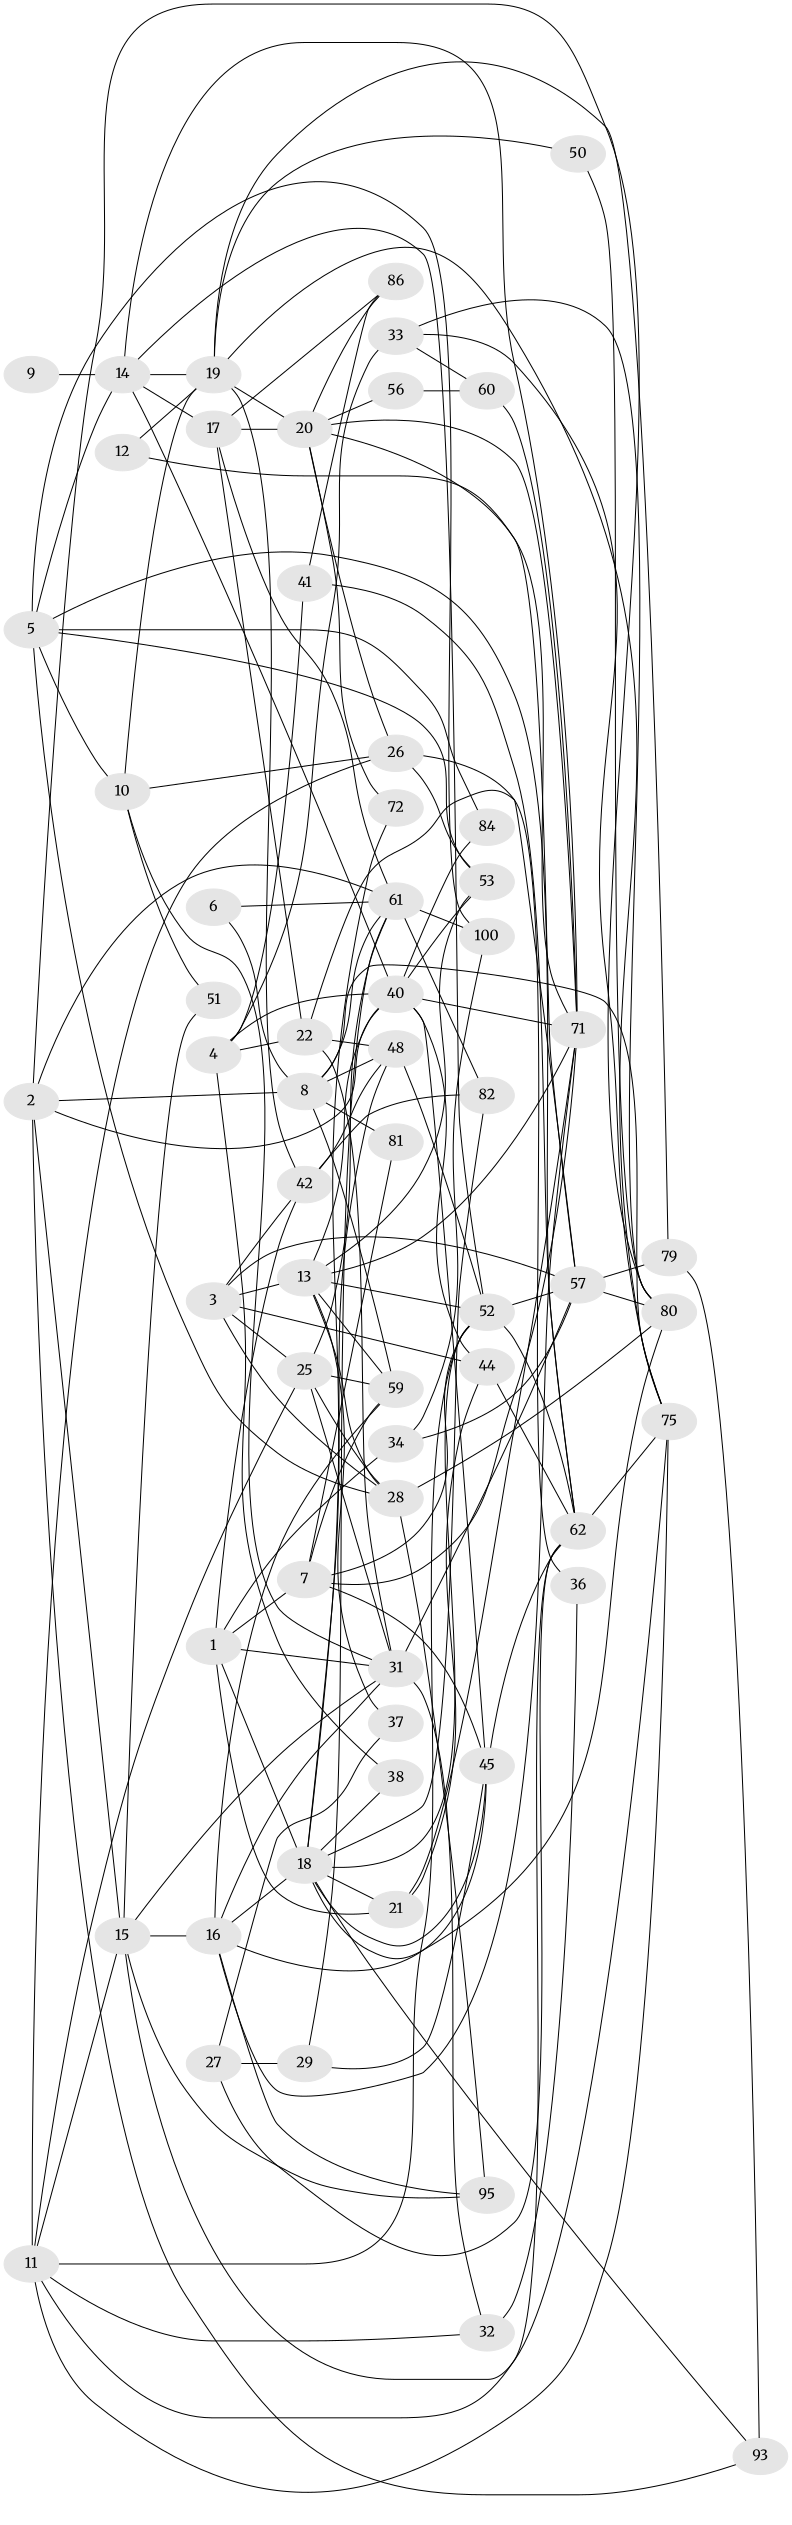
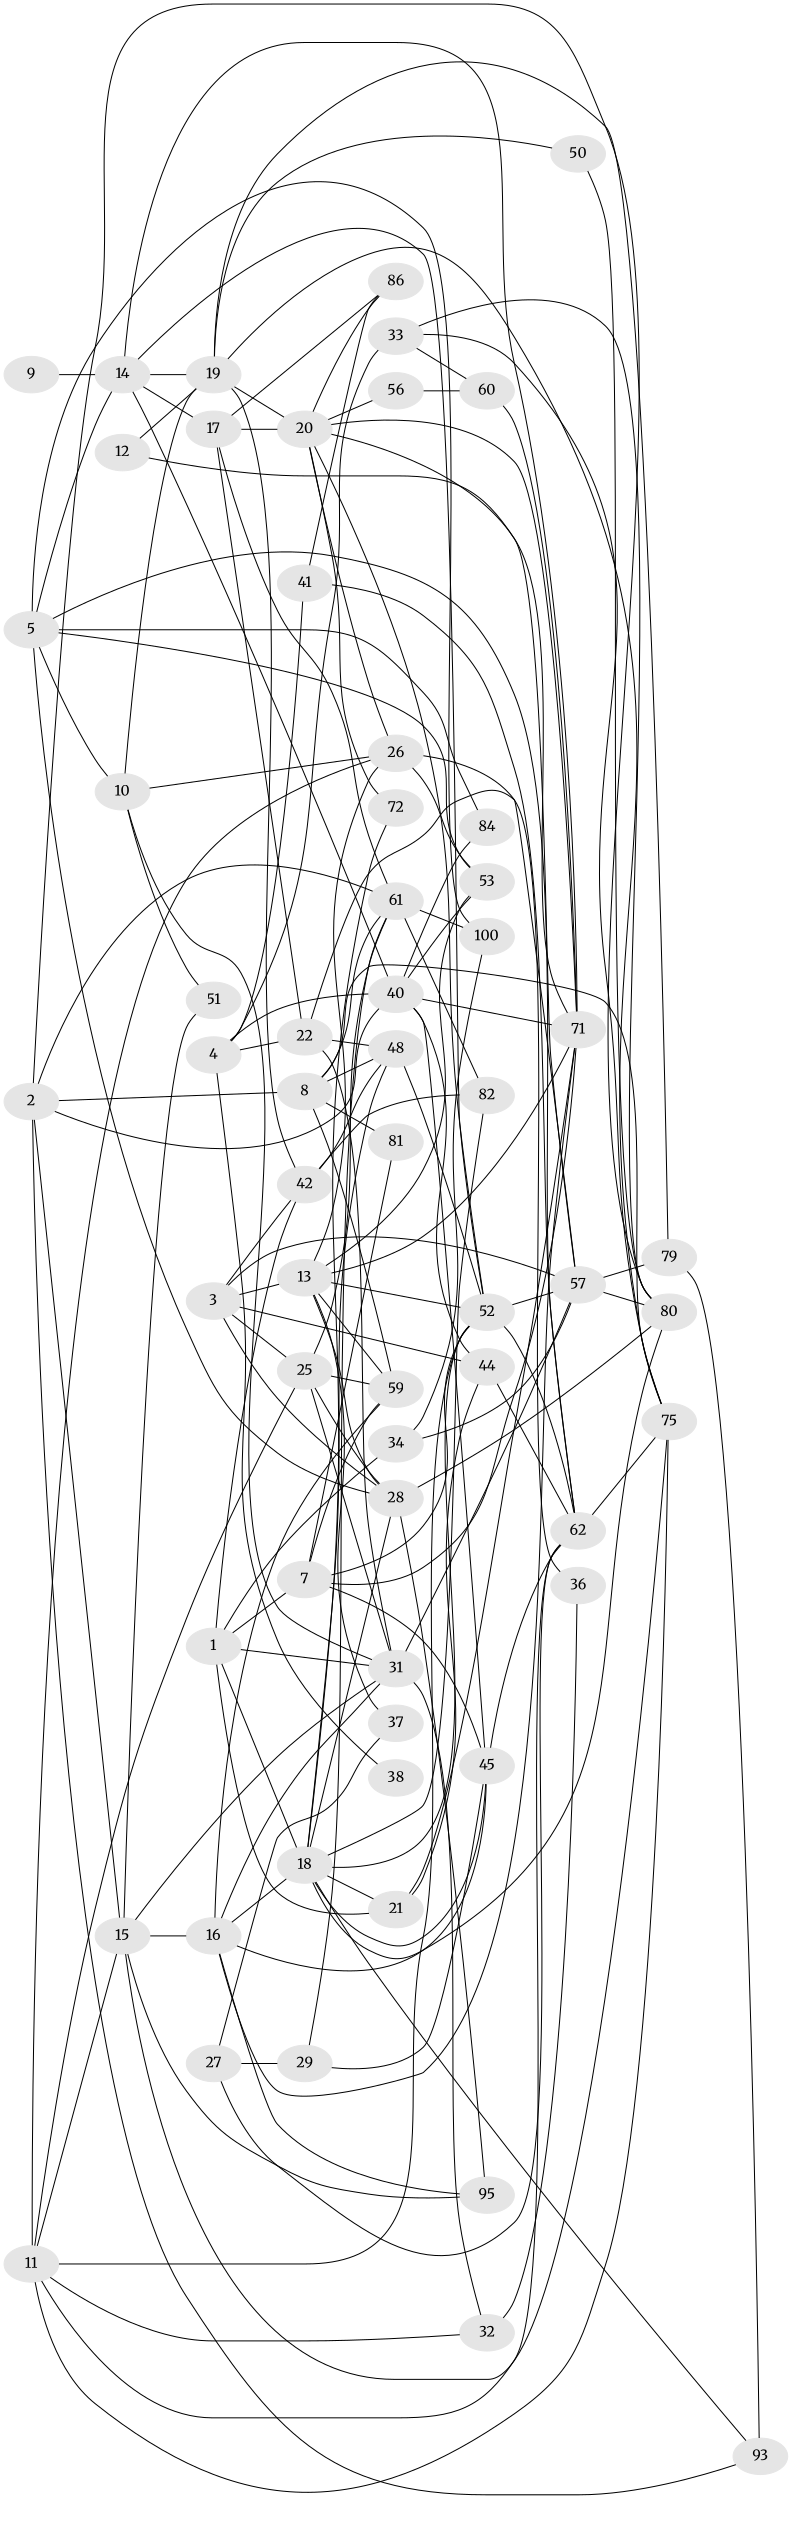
none -> (448, 903)
(214, 907) -> none
(341, 1166) -> (337, 987)
(350, 1821) -> (350, 1682)
